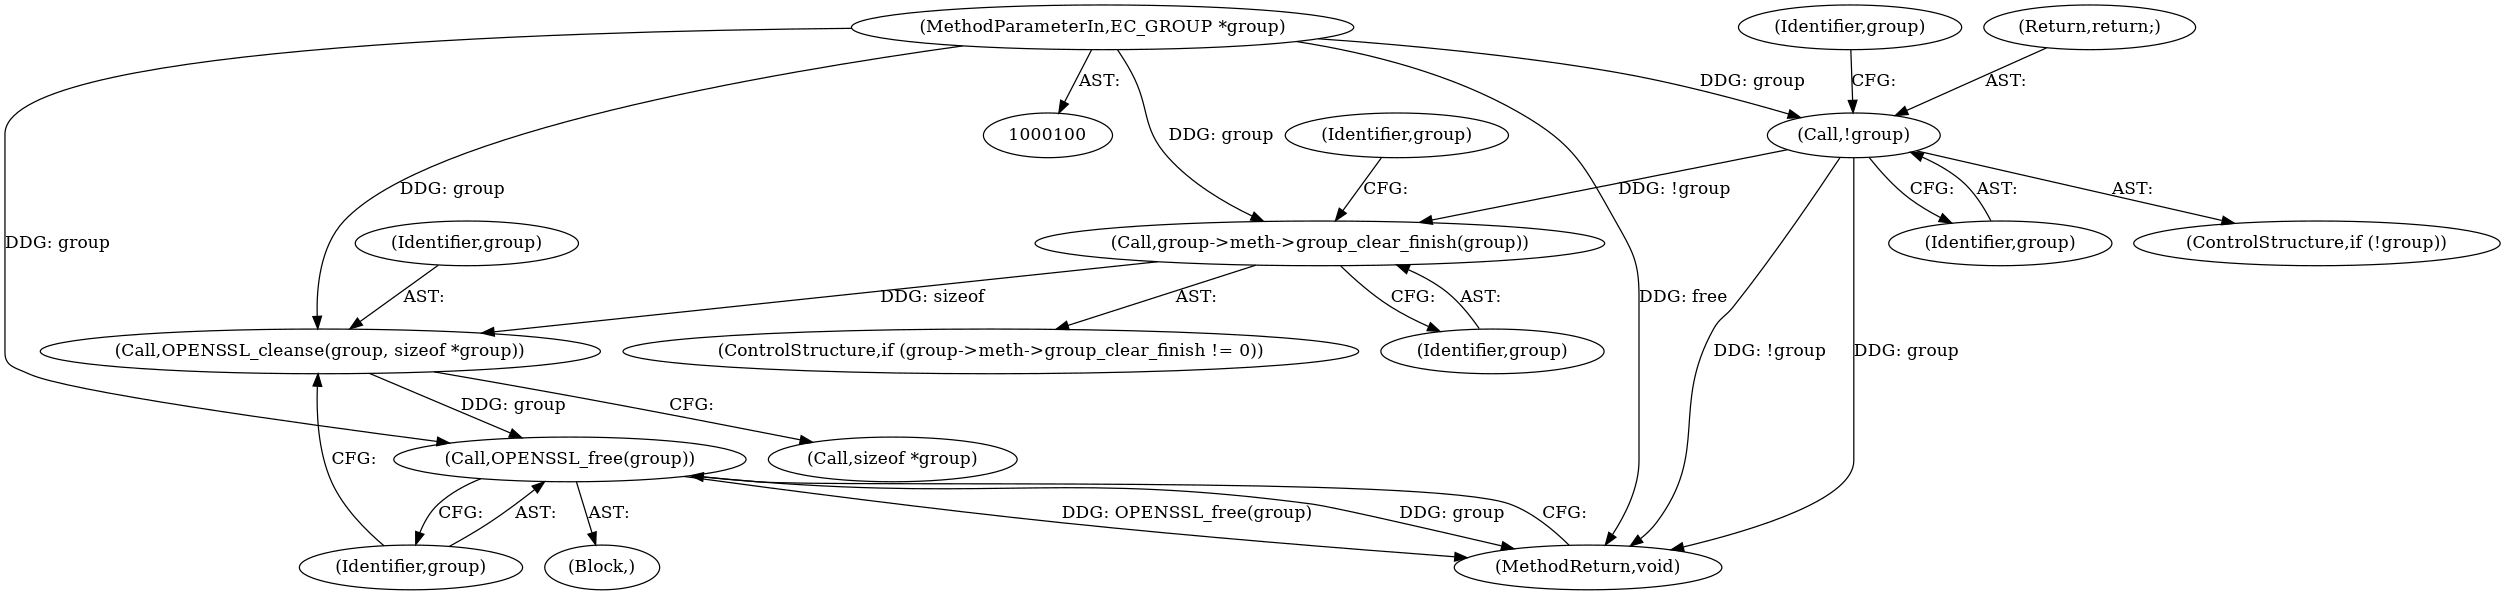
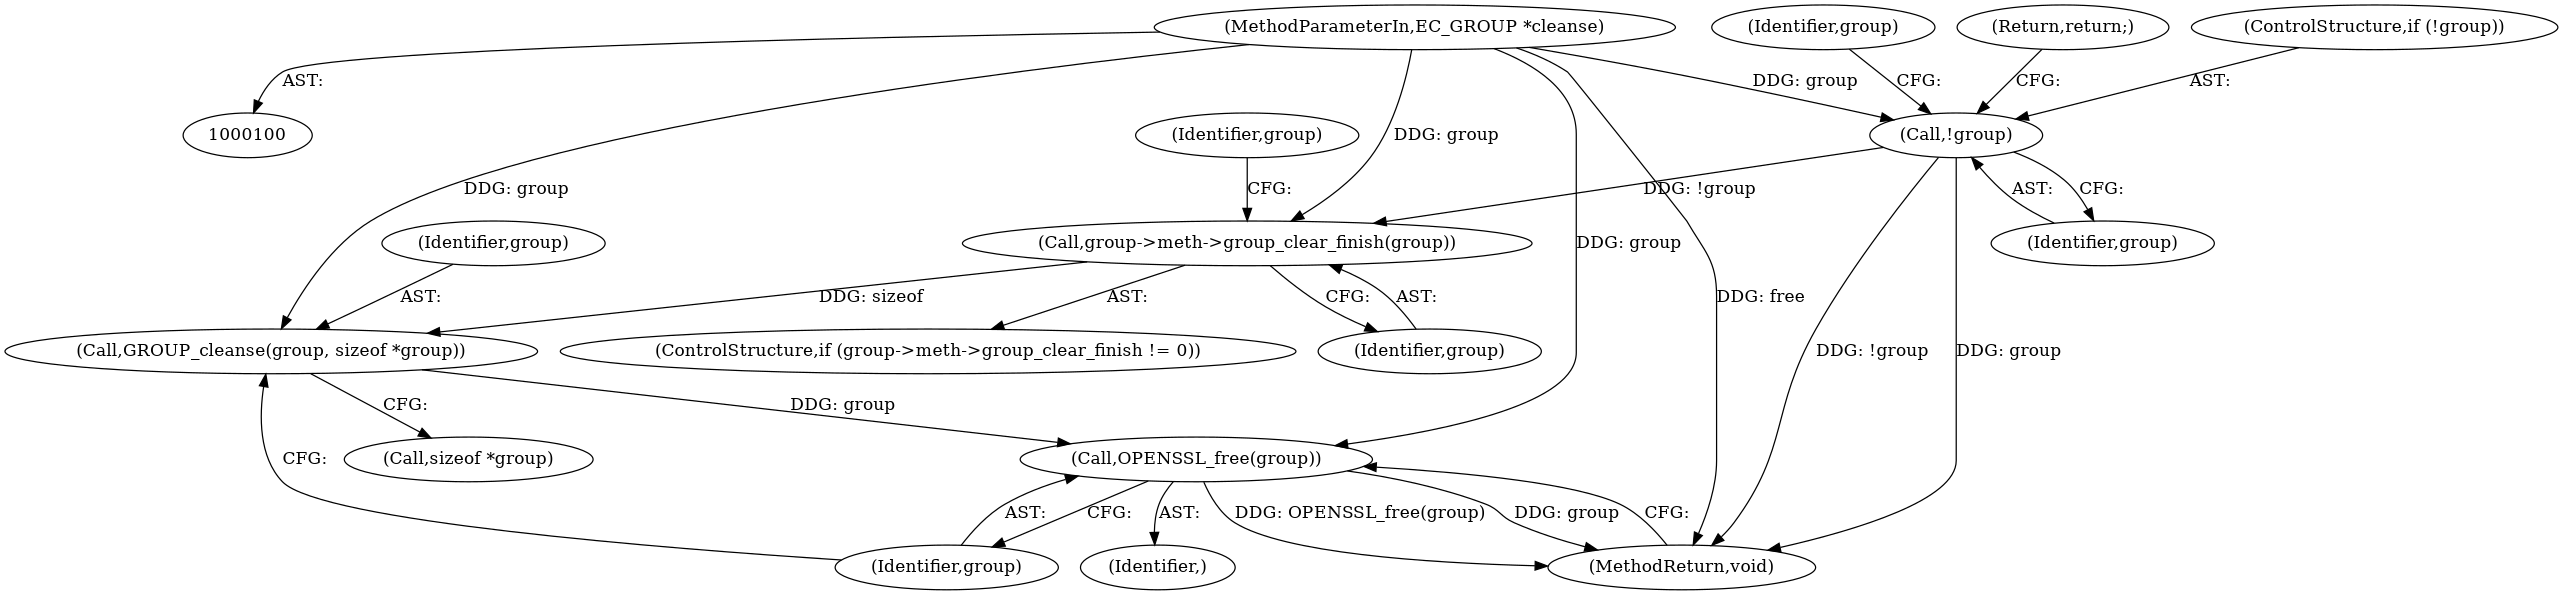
(1103, 27) -> (1415, 27)
(2009, 81) -> (2041, 81)
(2069, 186) -> (2163, 82)
(320, 351) -> (271, 351)
(602, 567) -> (1158, 567)
